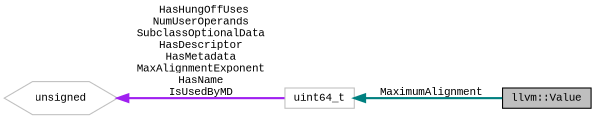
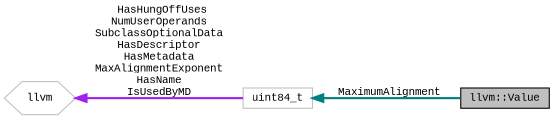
(61, 98) -> (40, 98)
(320, 98) -> (278, 98)
